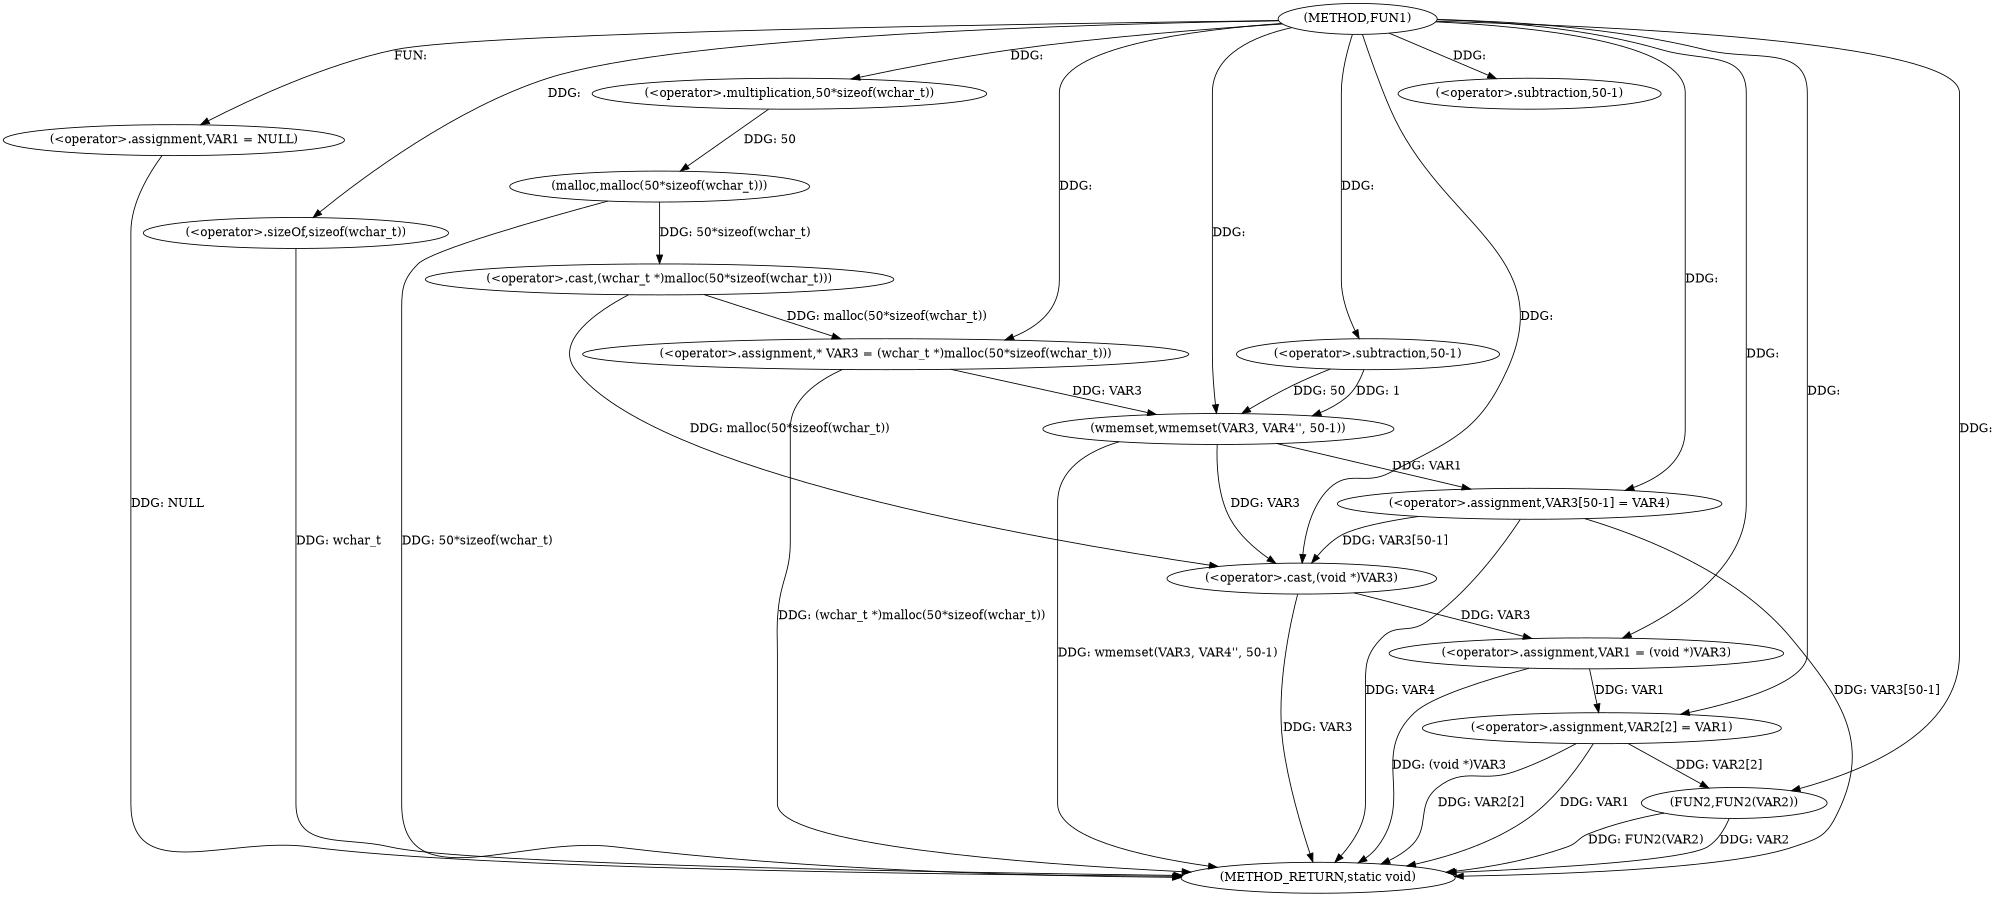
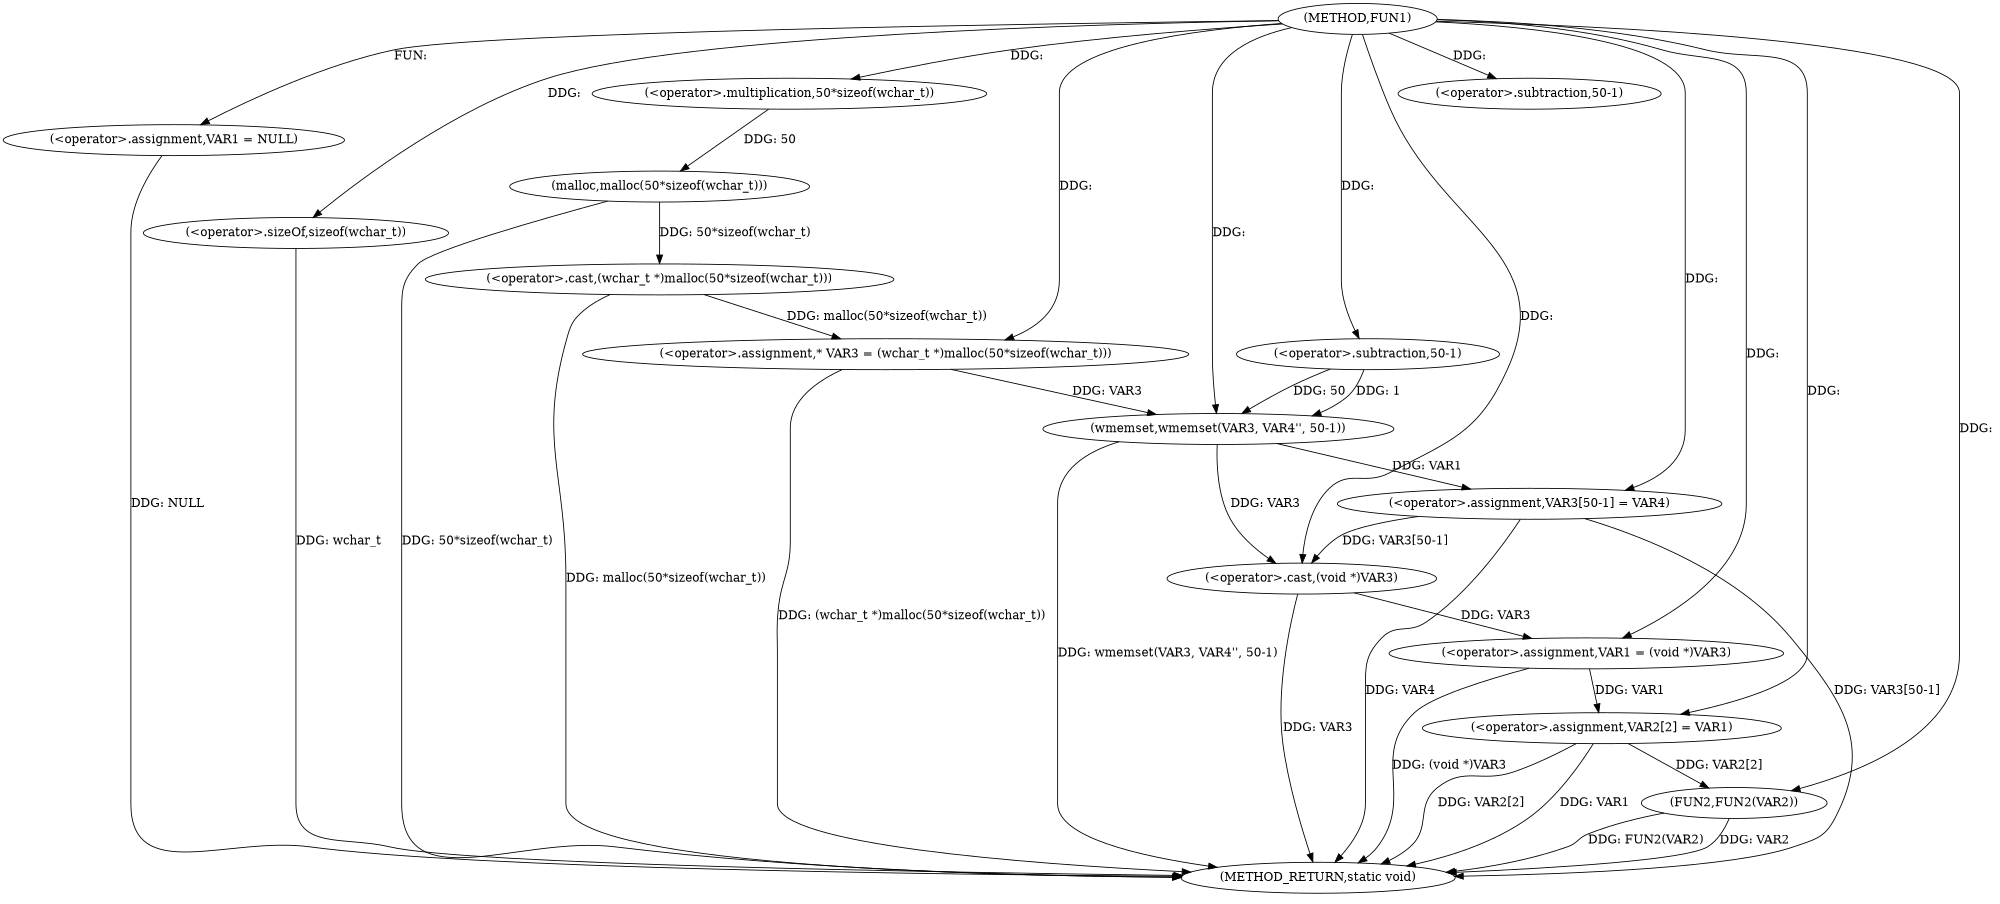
(830, 489) -> (600, 830)
